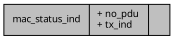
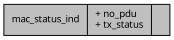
(115, 25) -> (119, 25)
